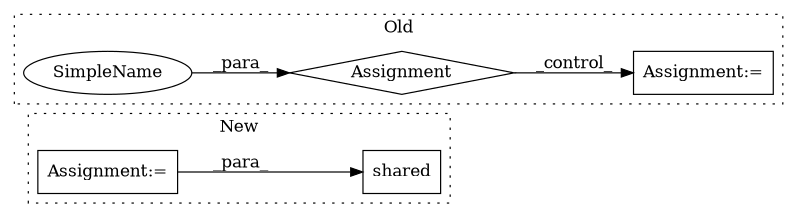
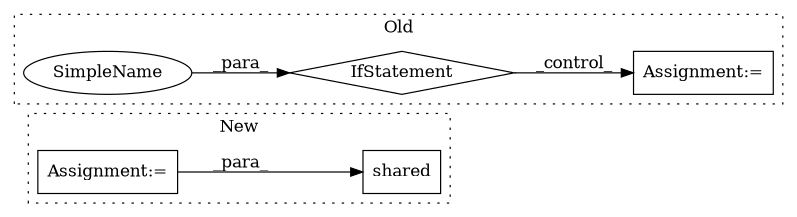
(402, 73) -> (402, 73)
